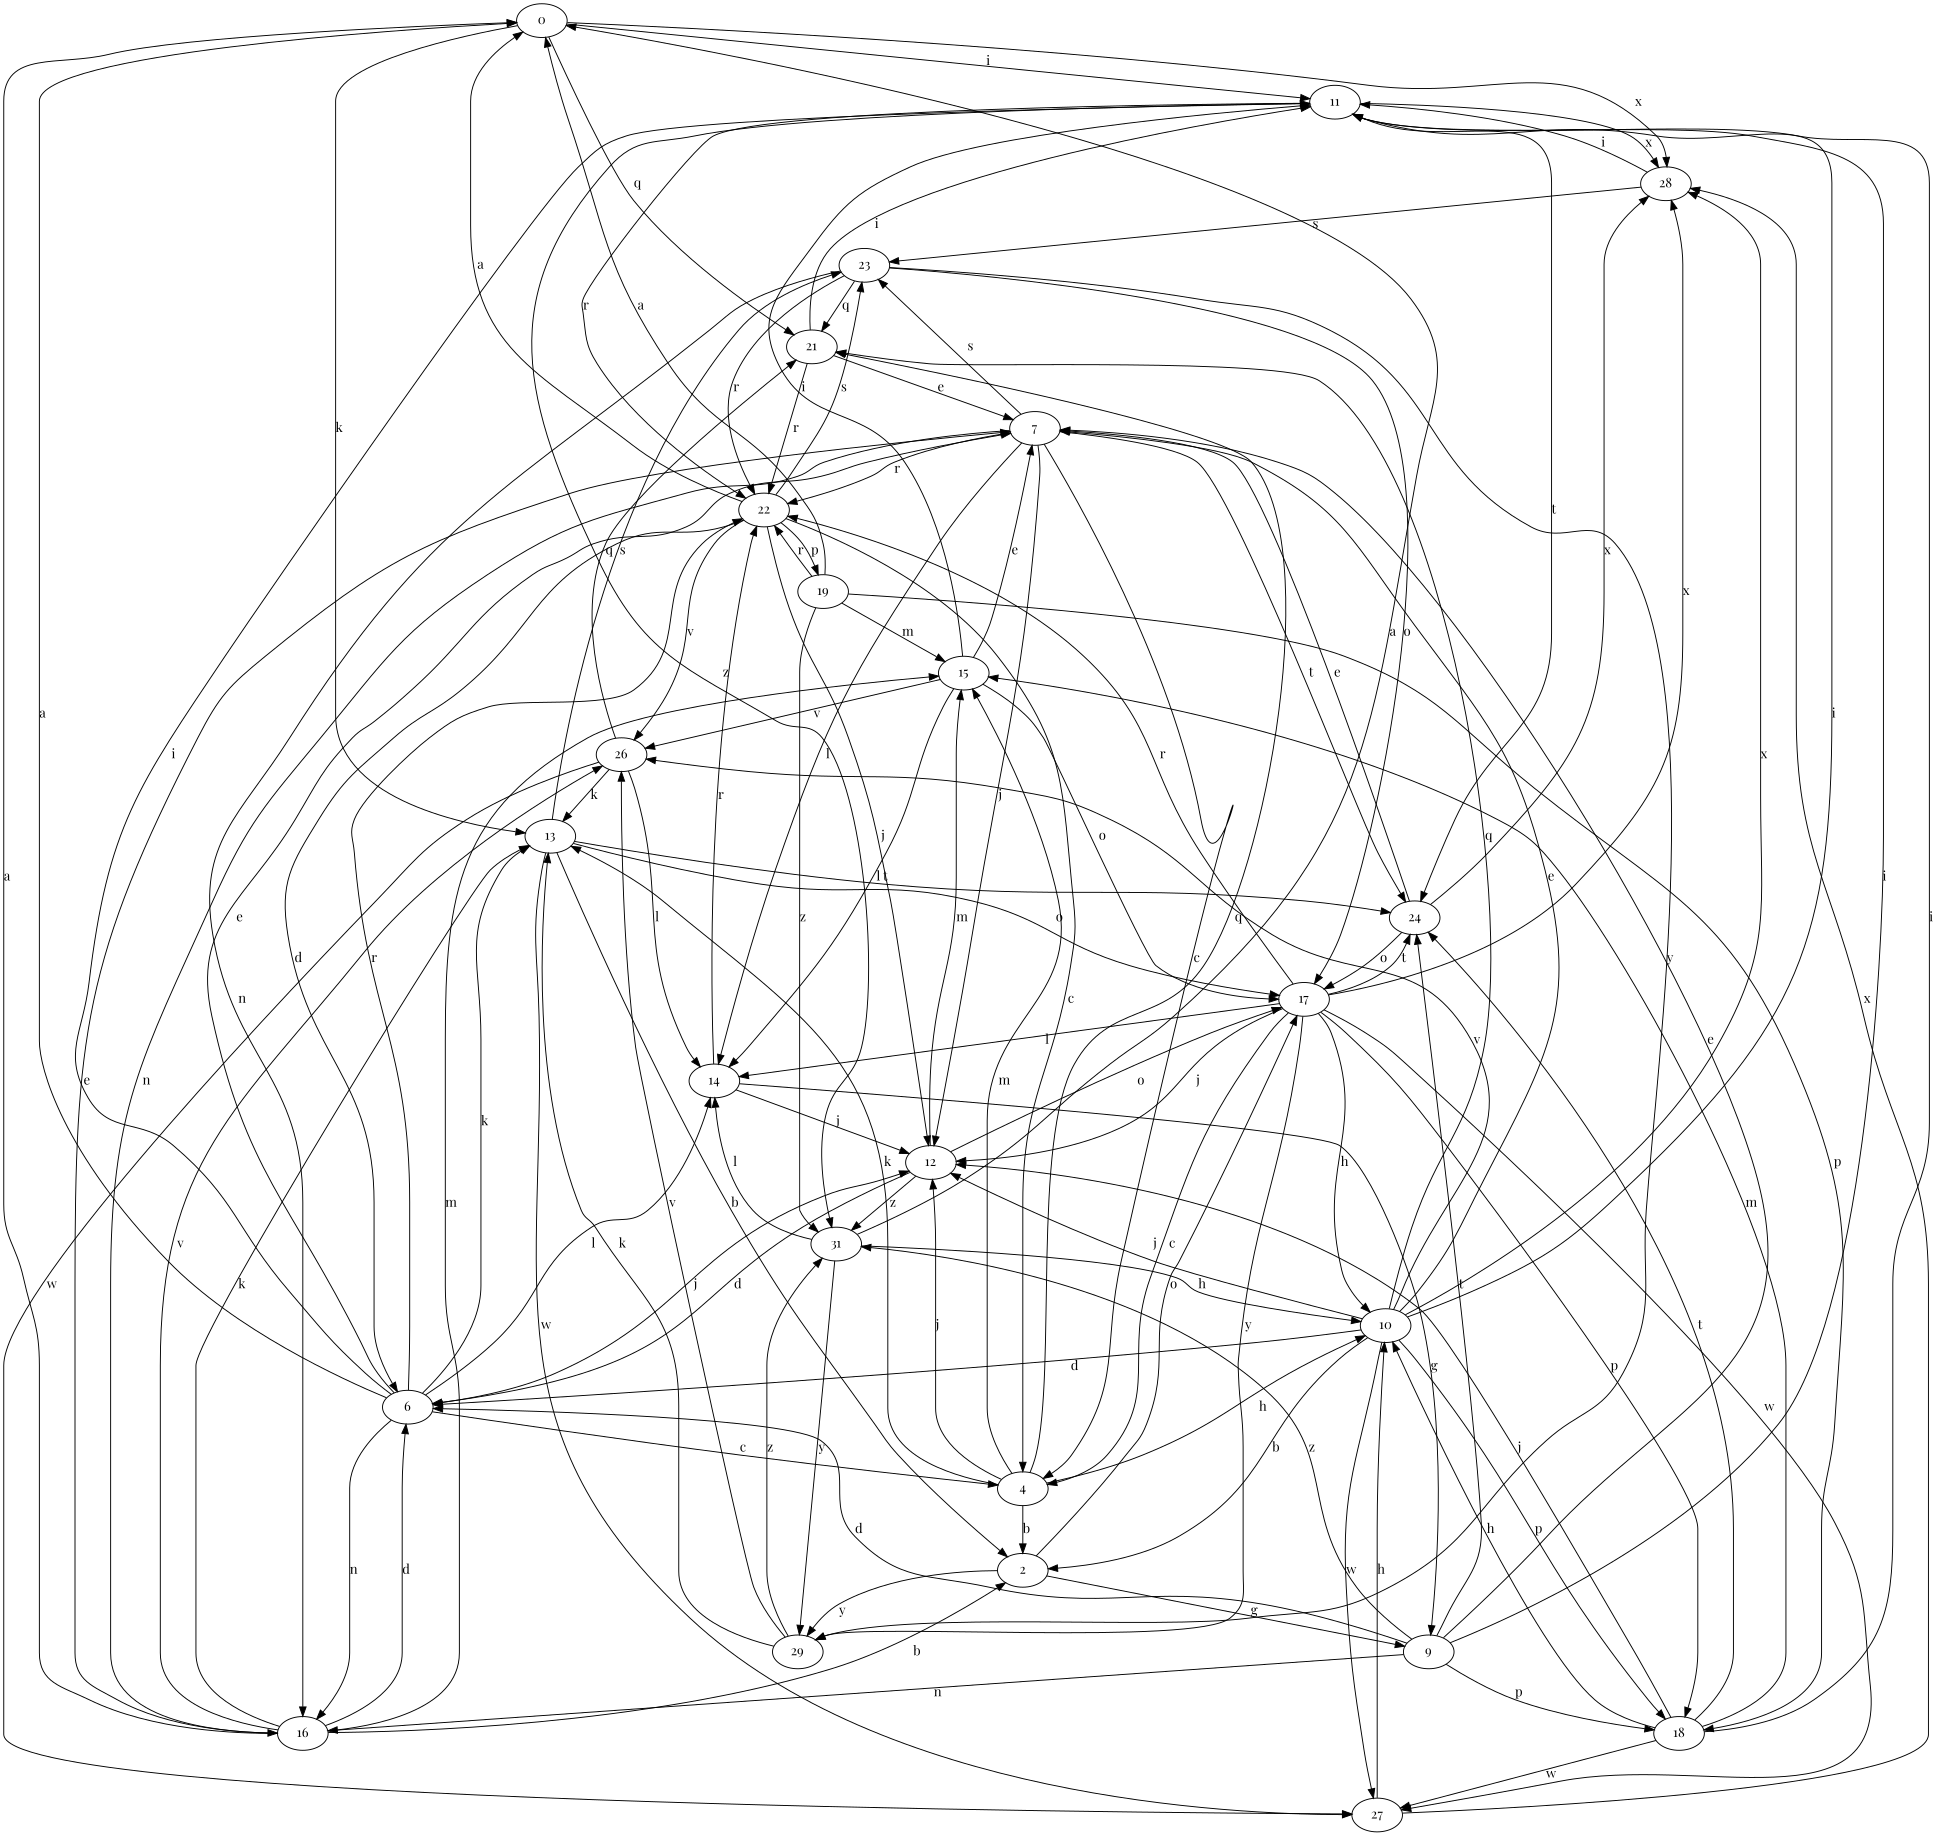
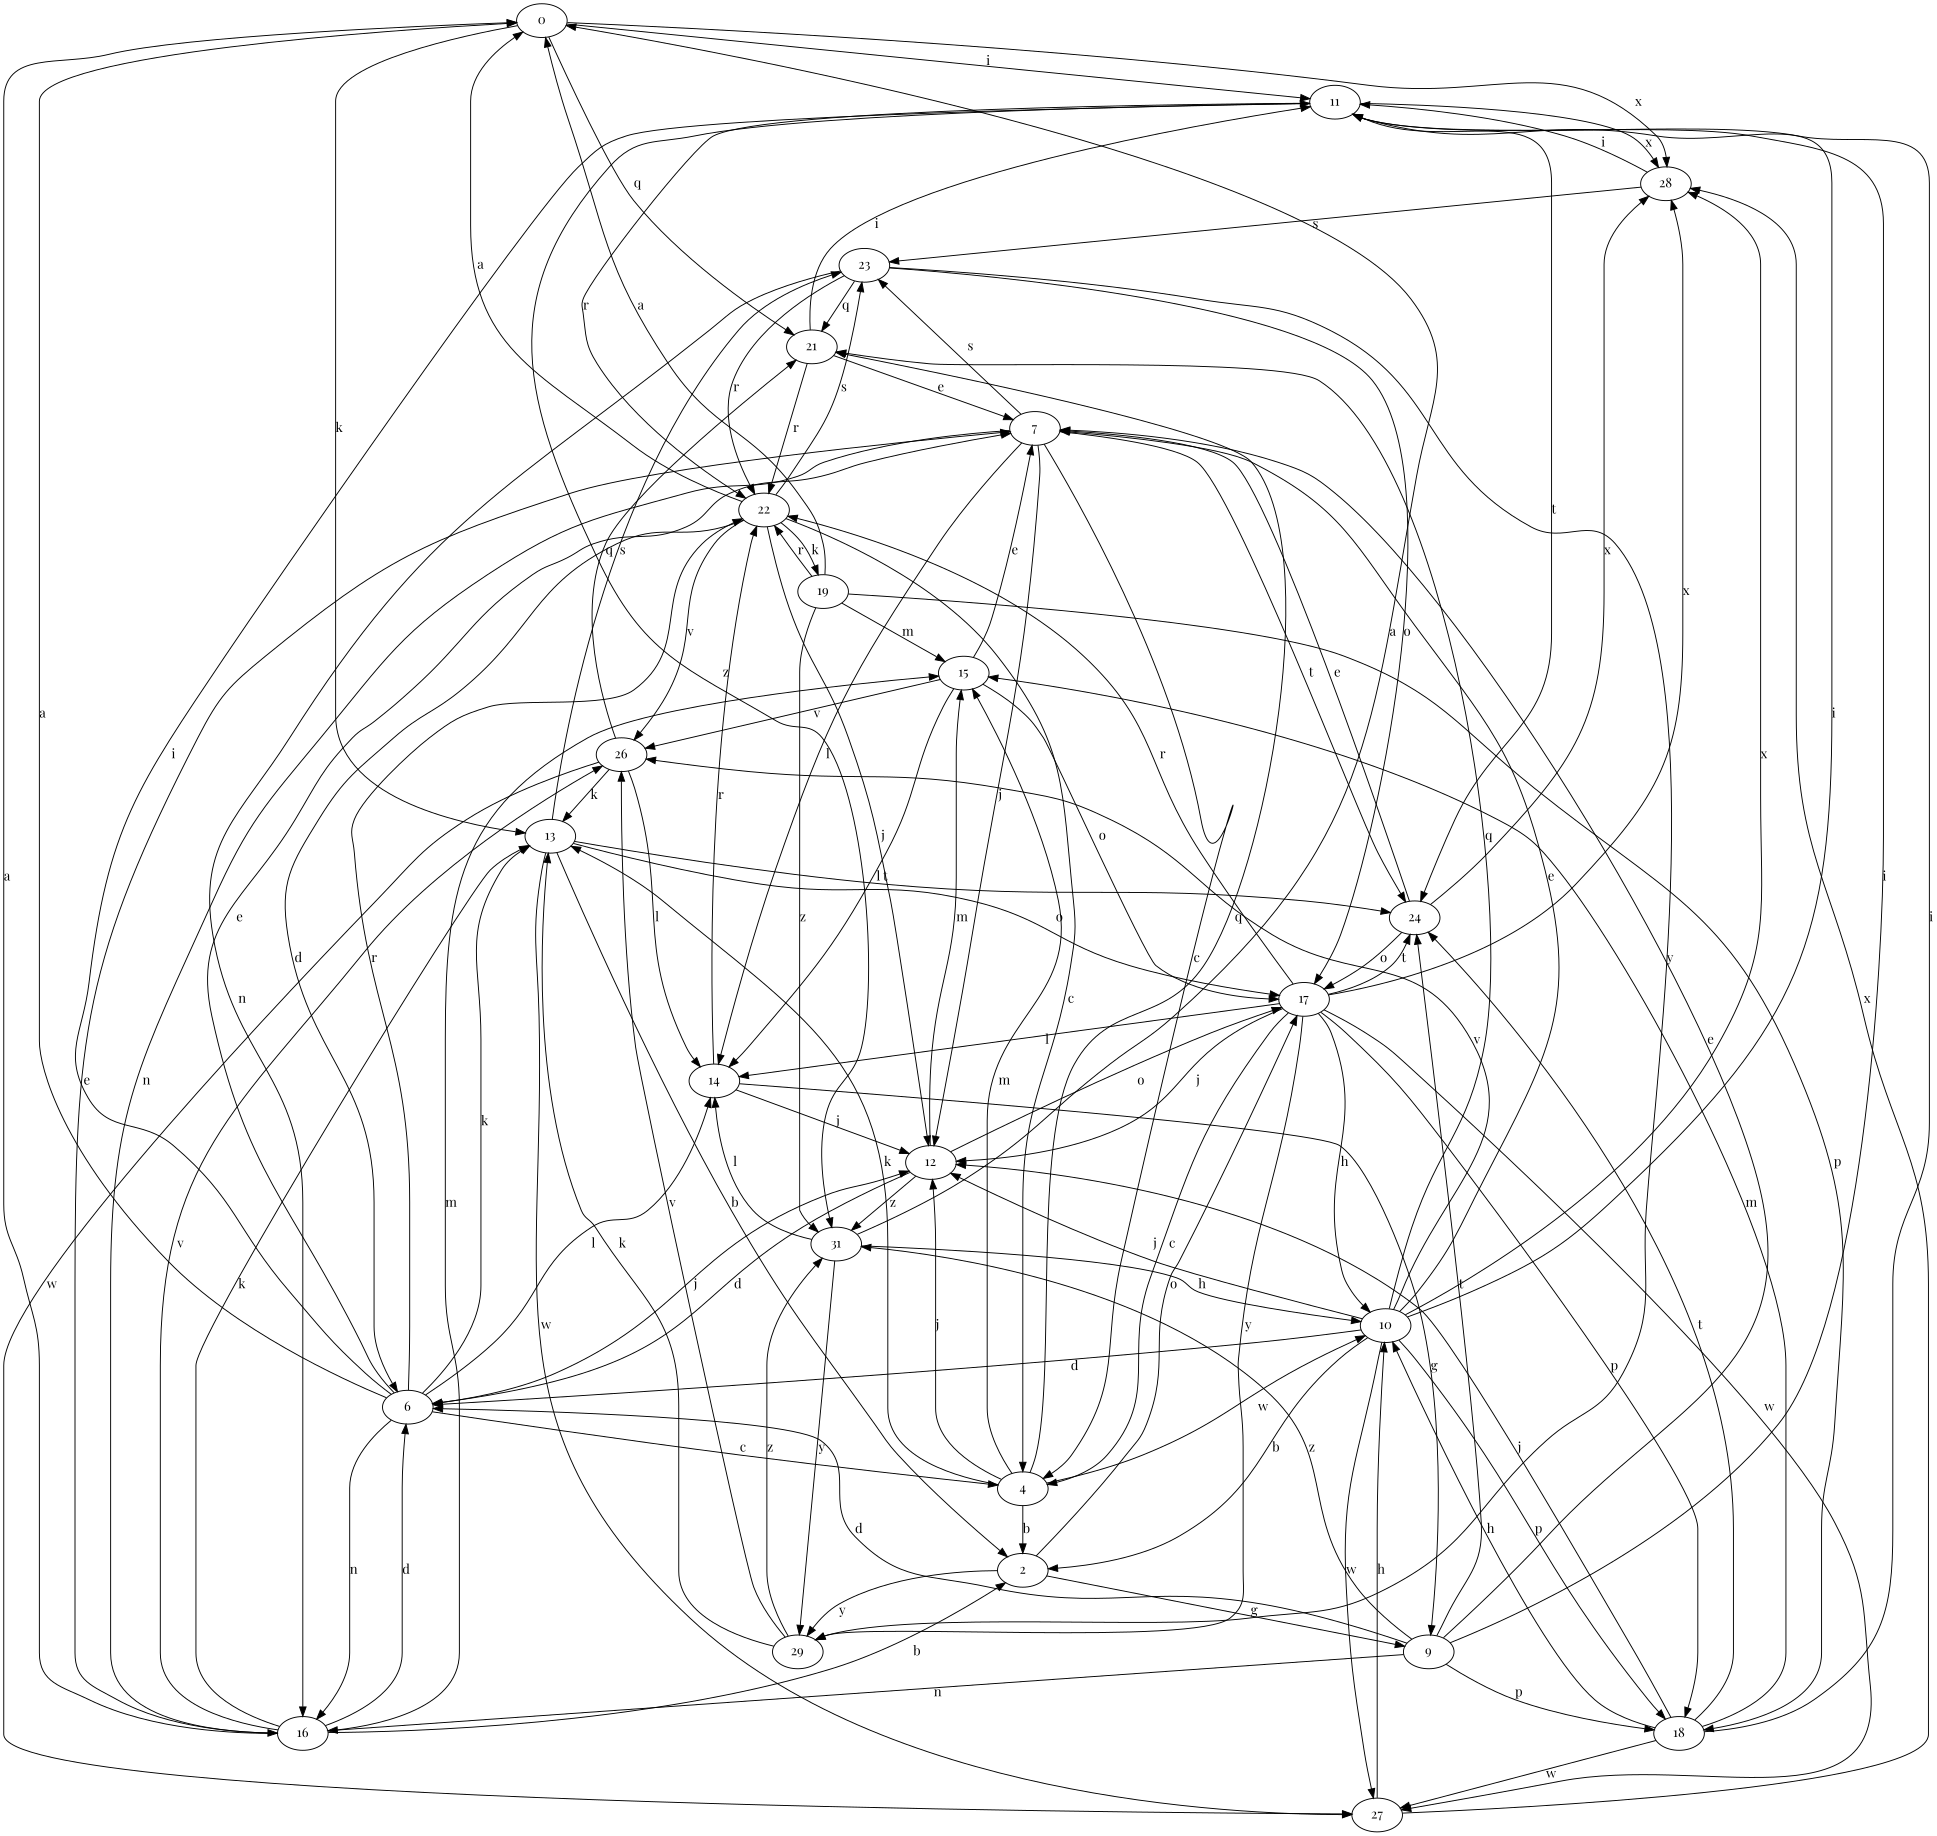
(820, 237) -> none
(896, 462) -> none
(815, 551) -> (815, 551)
(1263, 1407) -> (1263, 1407)
